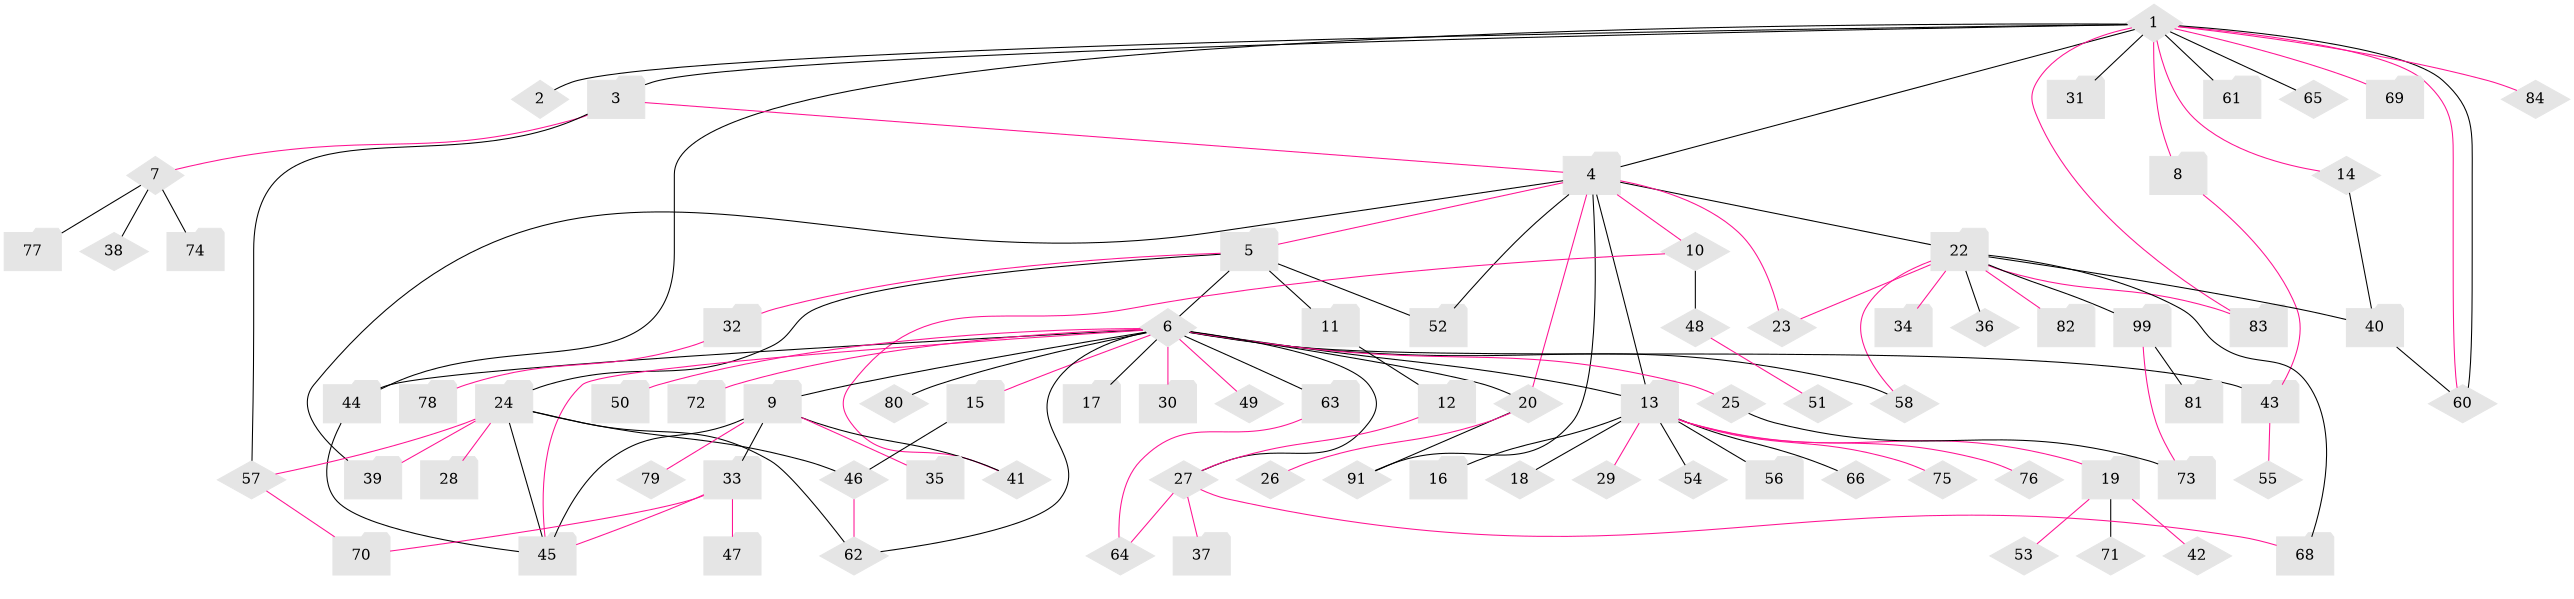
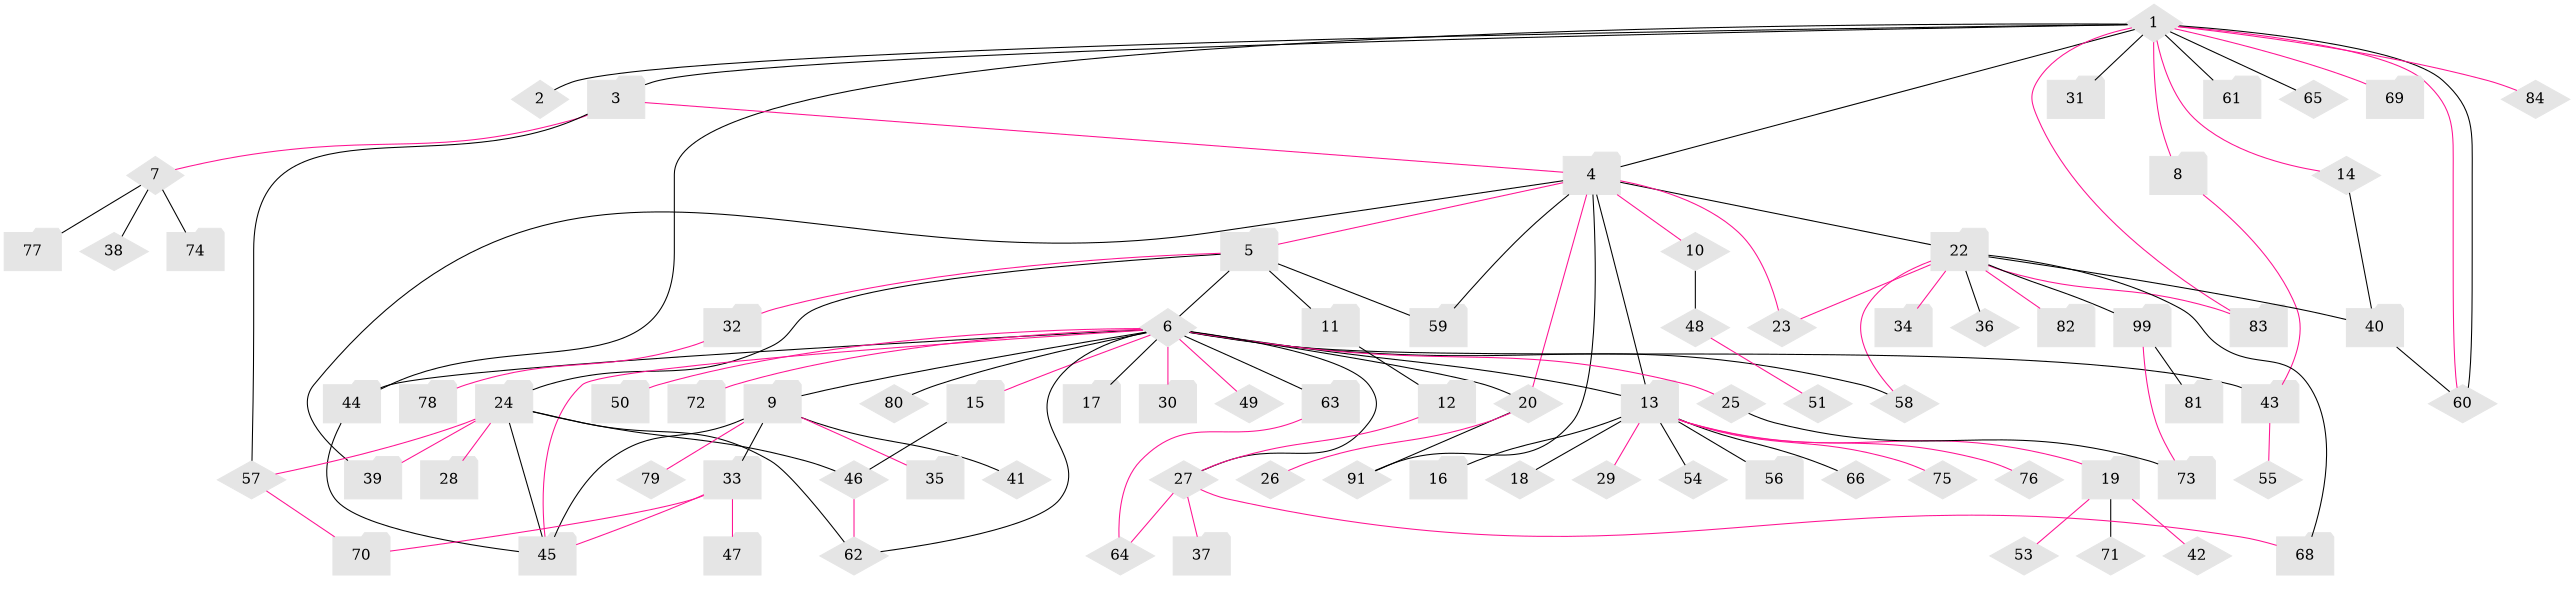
(1147, 306) -> none
(1439, 328) -> (1439, 328)
